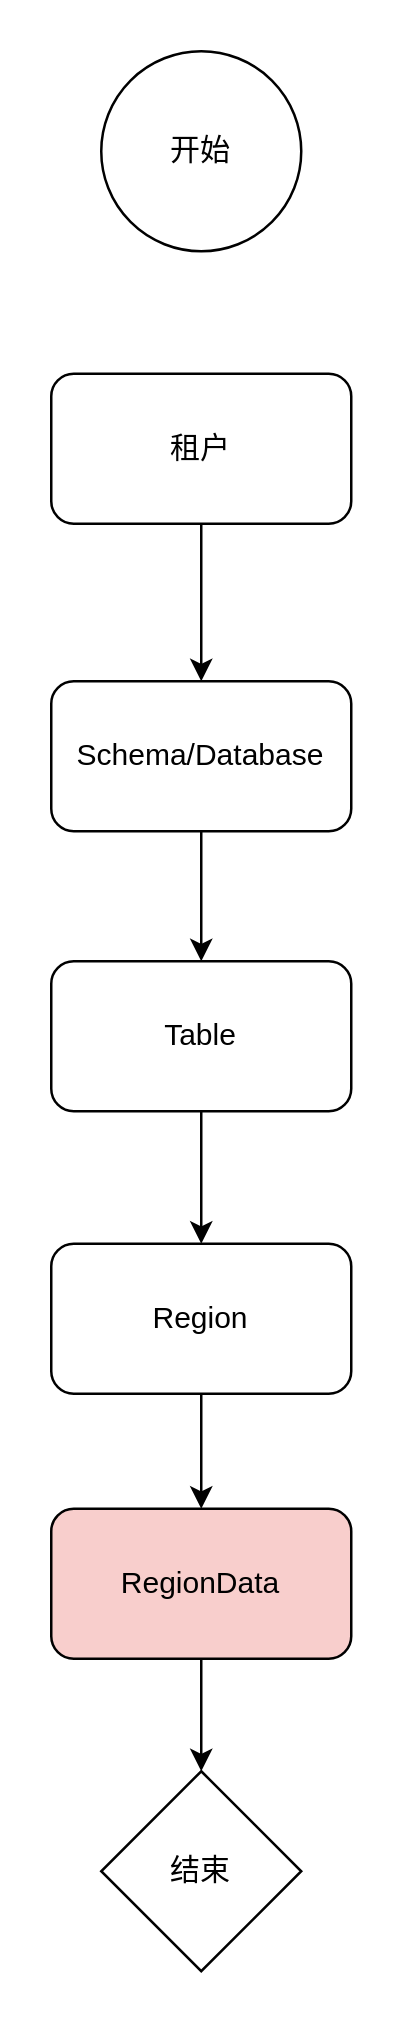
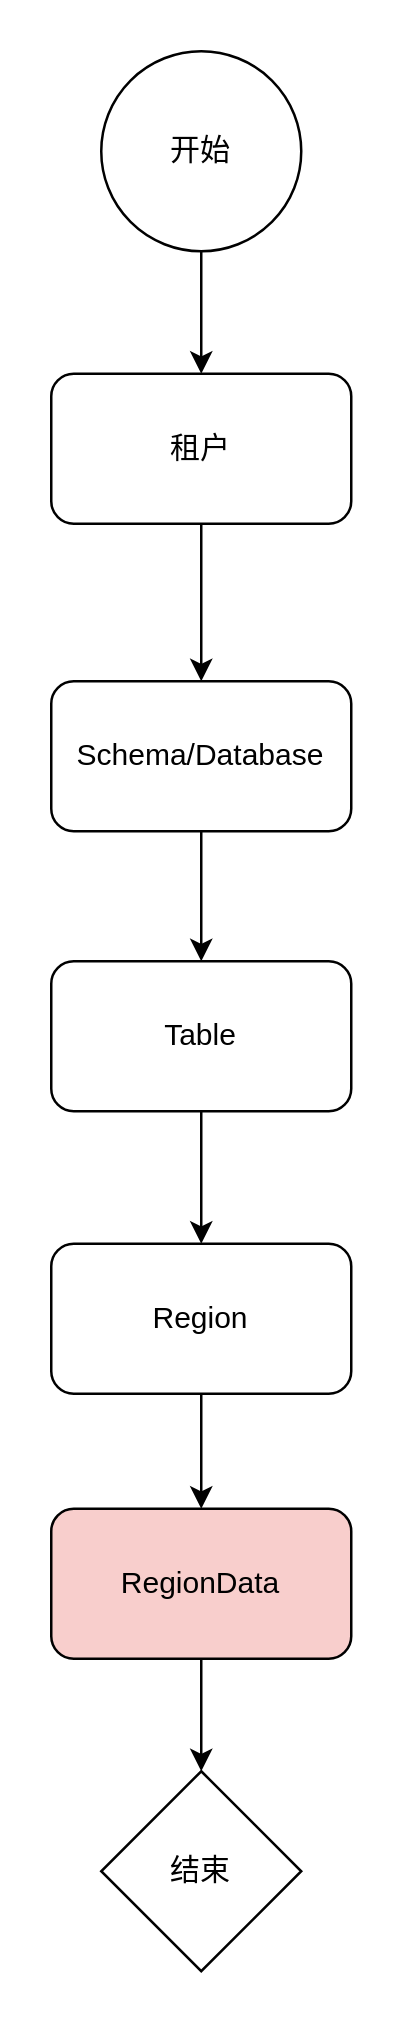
none -> (201, 305)
